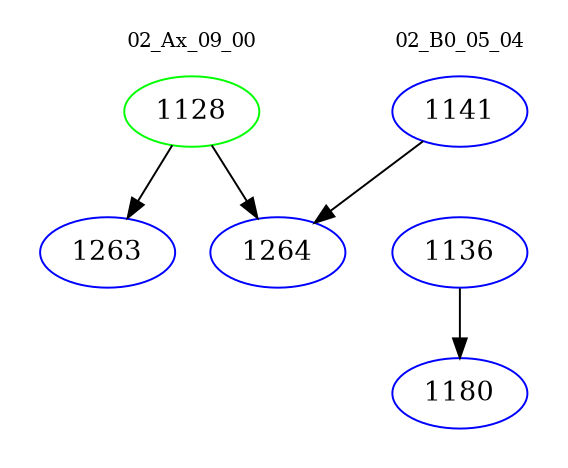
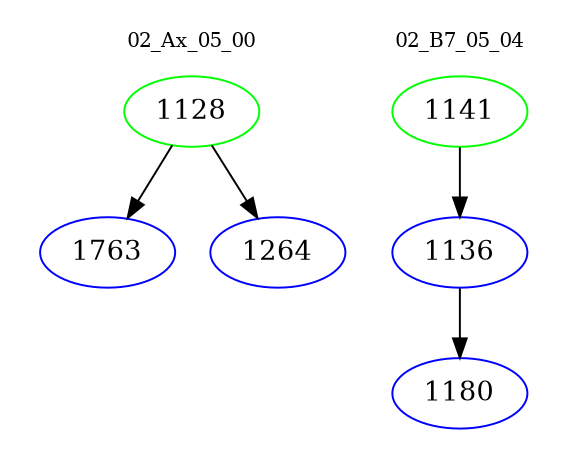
(192, 42) -> (192, 42)
(460, 42) -> (460, 42)
(460, 112) -> (460, 112)
(388, 167) -> (460, 172)
(108, 252) -> (108, 252)
